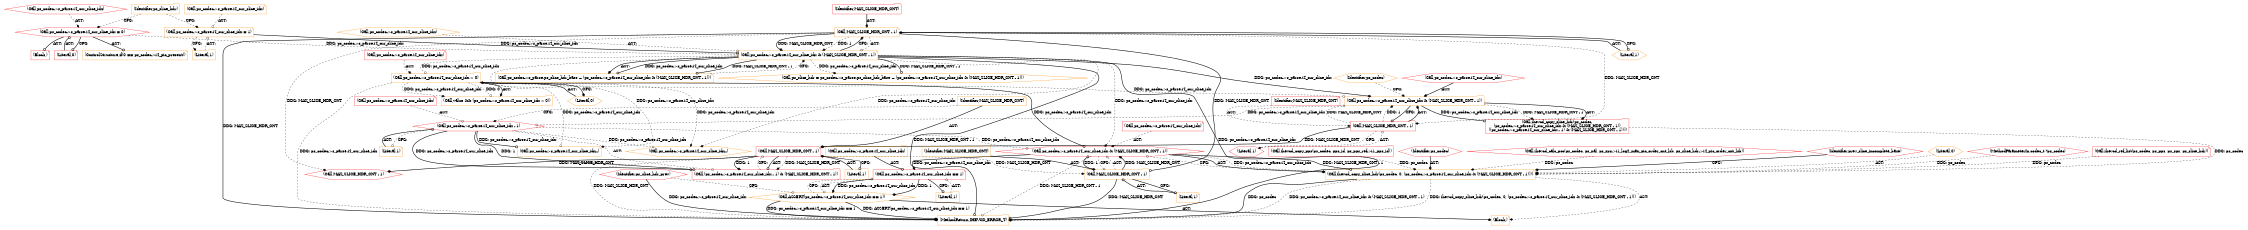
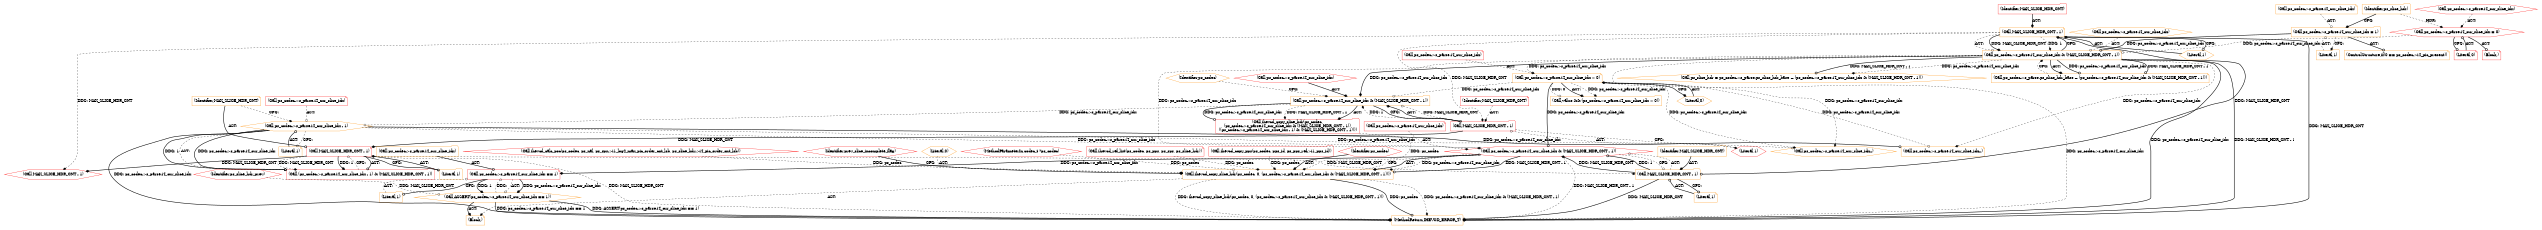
(181, 20) -> (2362, 20)
(129, 21) -> (2431, 21)
(209, 32) -> (2336, 32)
(108, 43) -> (2365, 43)
(436, 78) -> (1557, 78)
(479, 126) -> (307, 126)
(1865, 151) -> (860, 151)
(754, 186) -> (427, 186)
(814, 186) -> (502, 186)
(770, 214) -> (474, 206)
